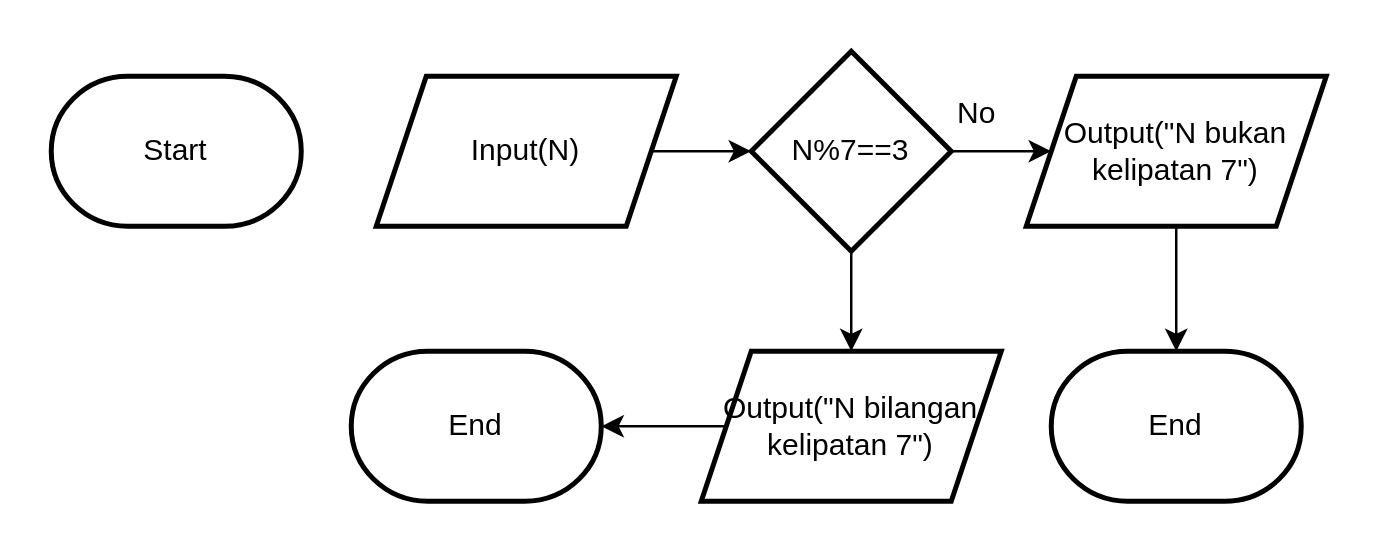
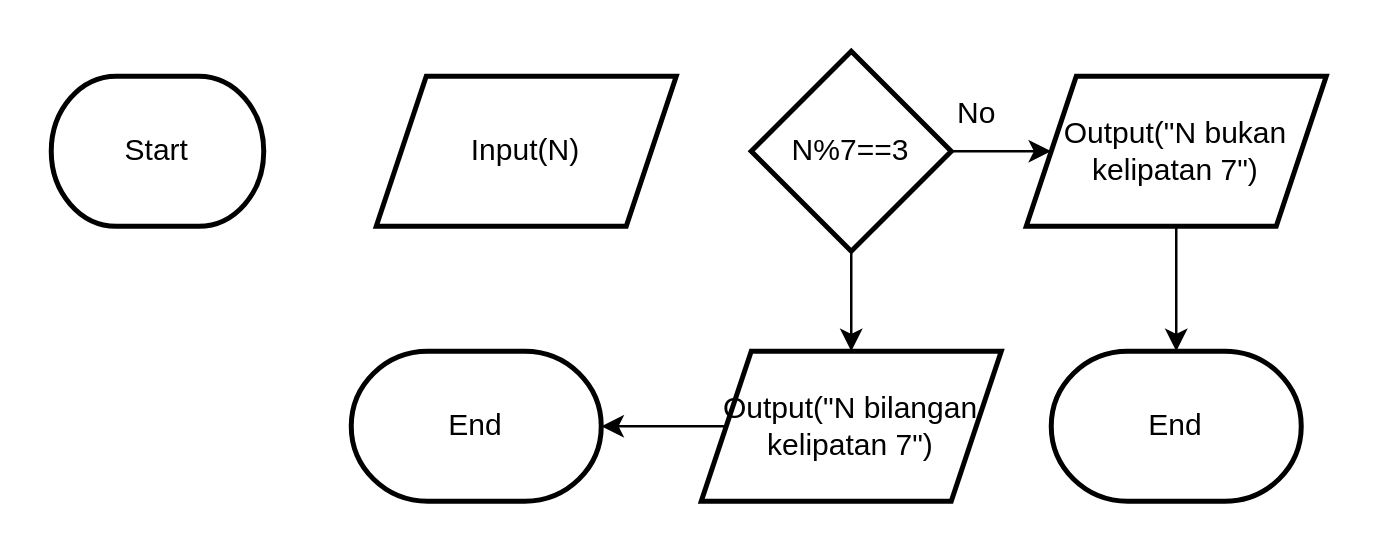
(176, 151) -> (158, 151)
(718, 151) -> none
